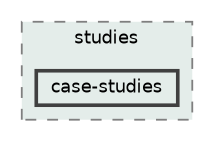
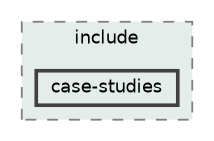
(107, 39) -> (107, 39)
